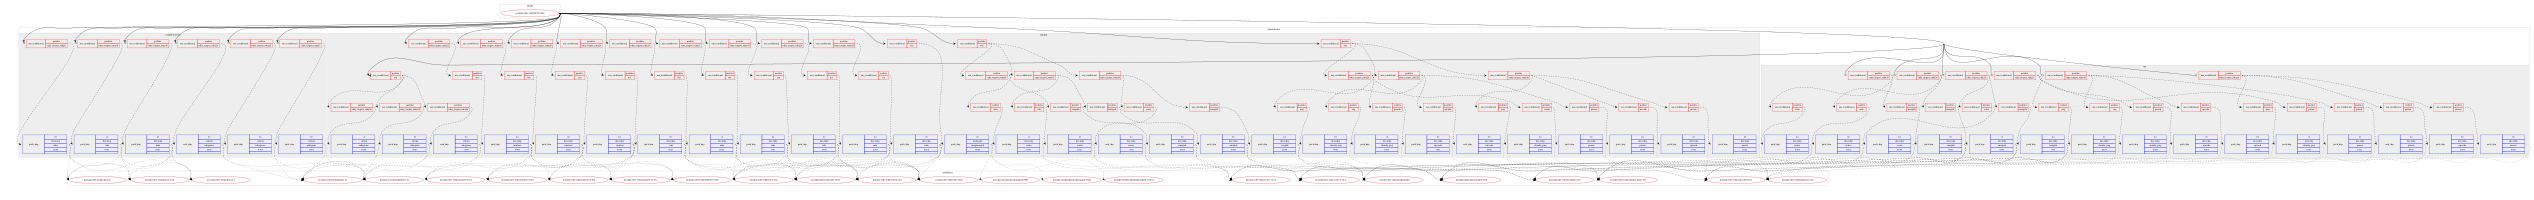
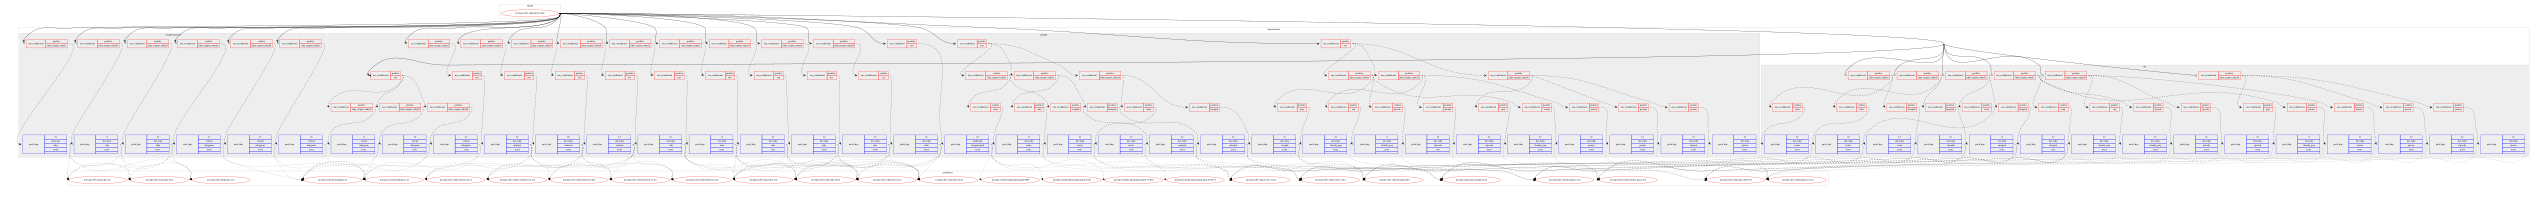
(159, 180) -> (159, 180)
(517, 180) -> (517, 180)
(1010, 180) -> (1010, 180)
none -> (1195, 180)
